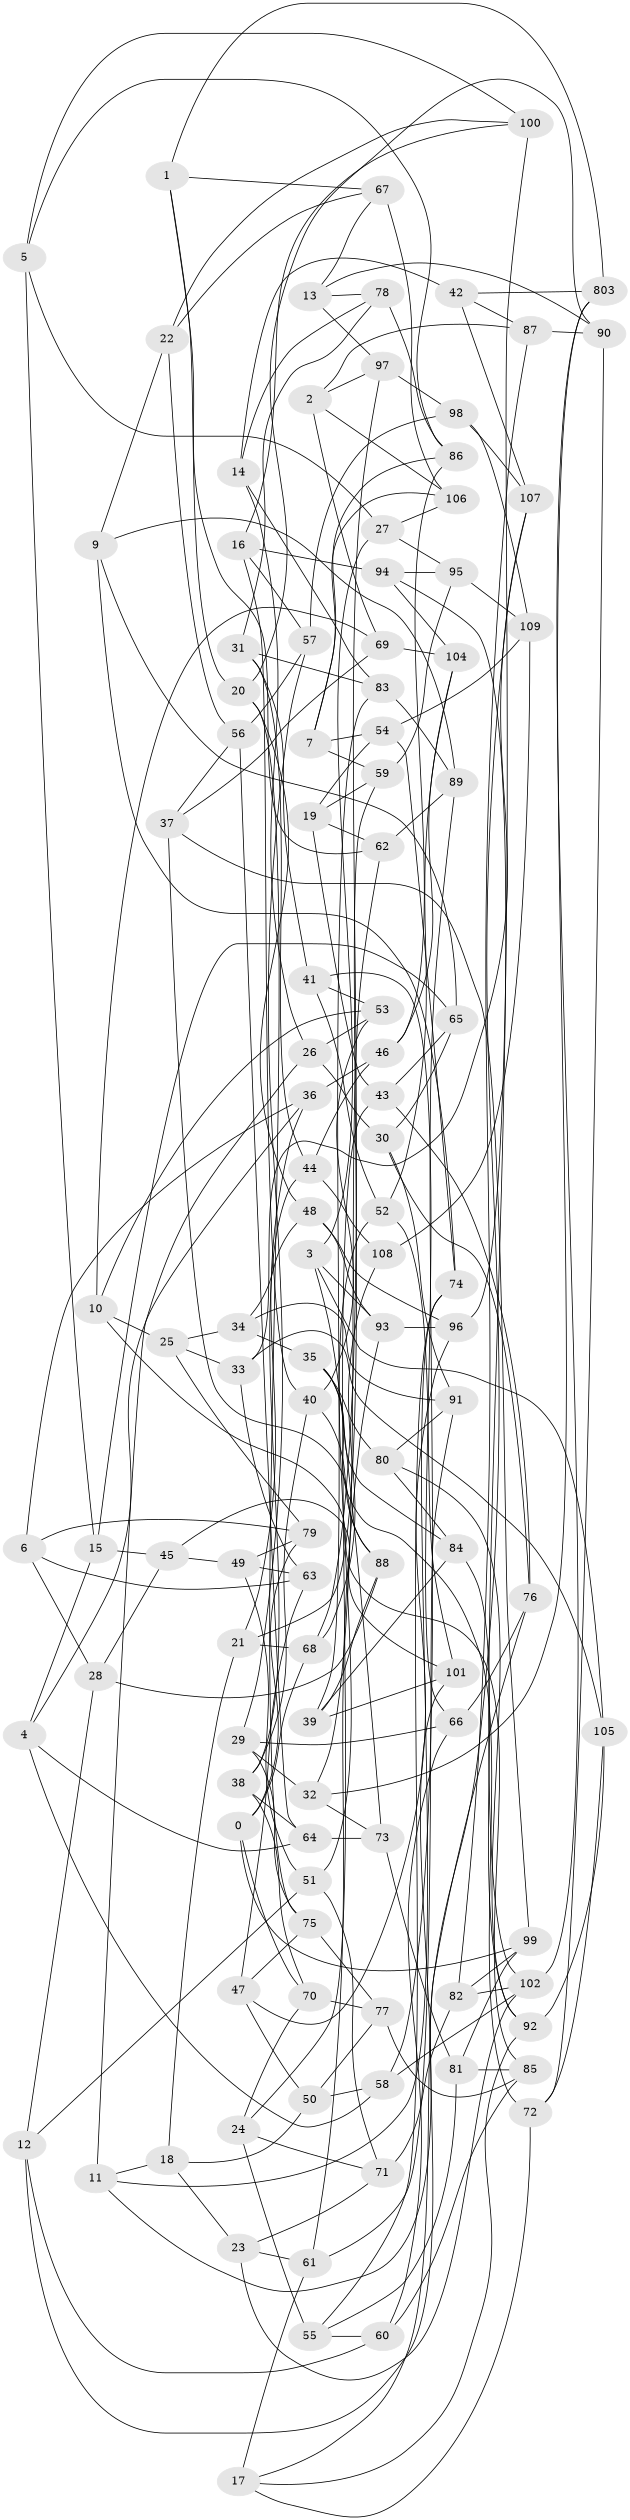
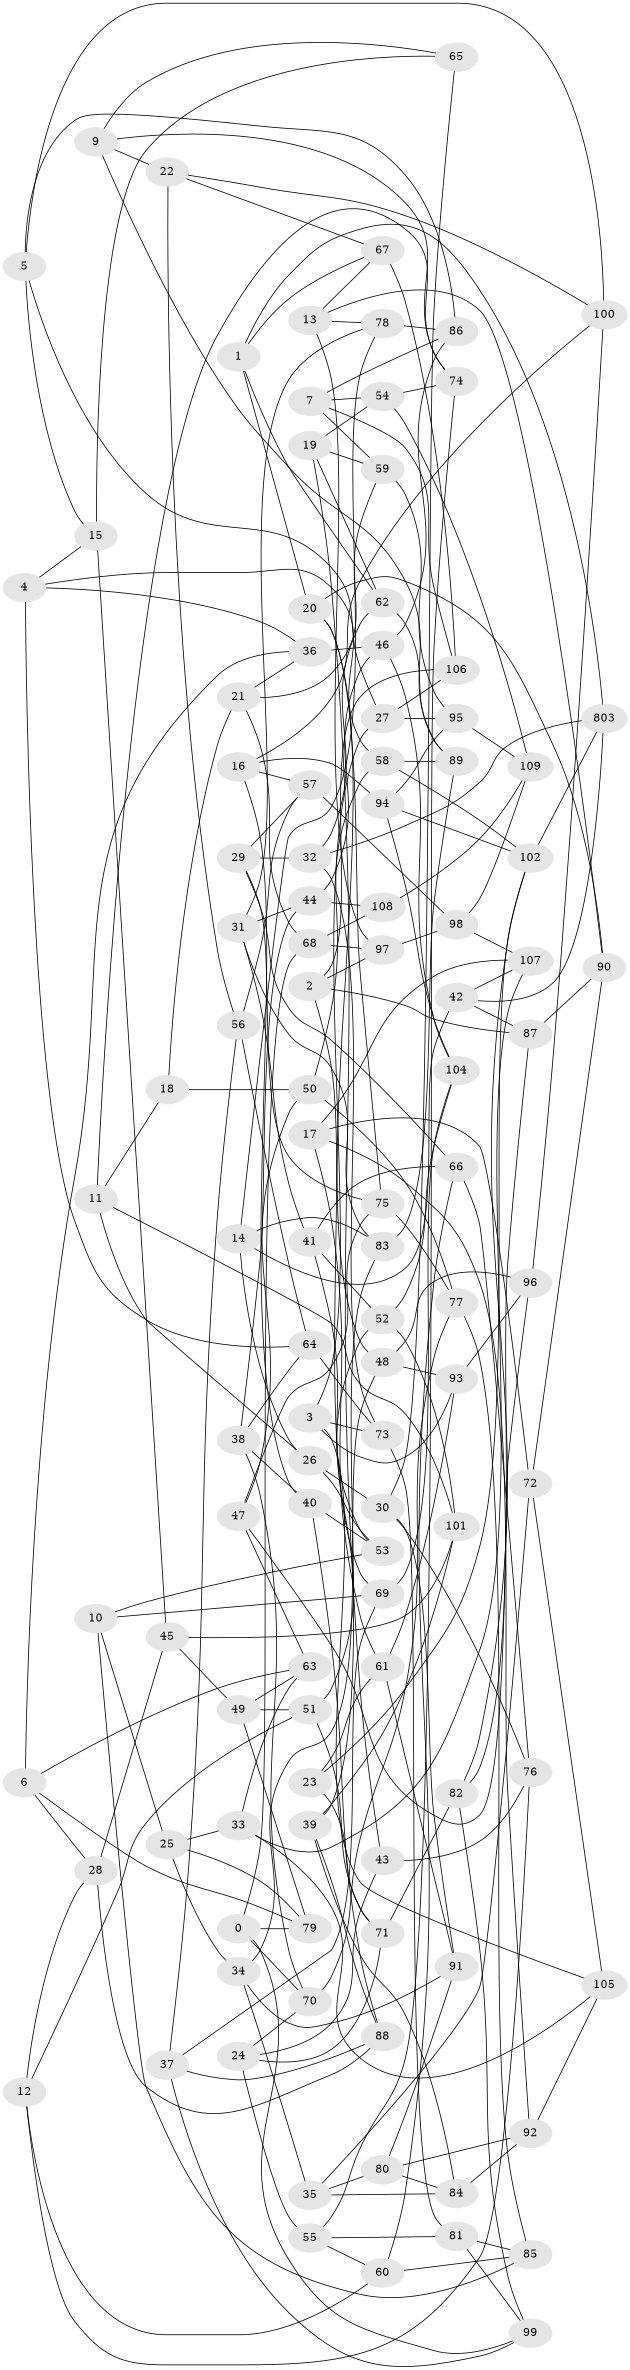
(417, 1062) -> none
(203, 2204) -> none
